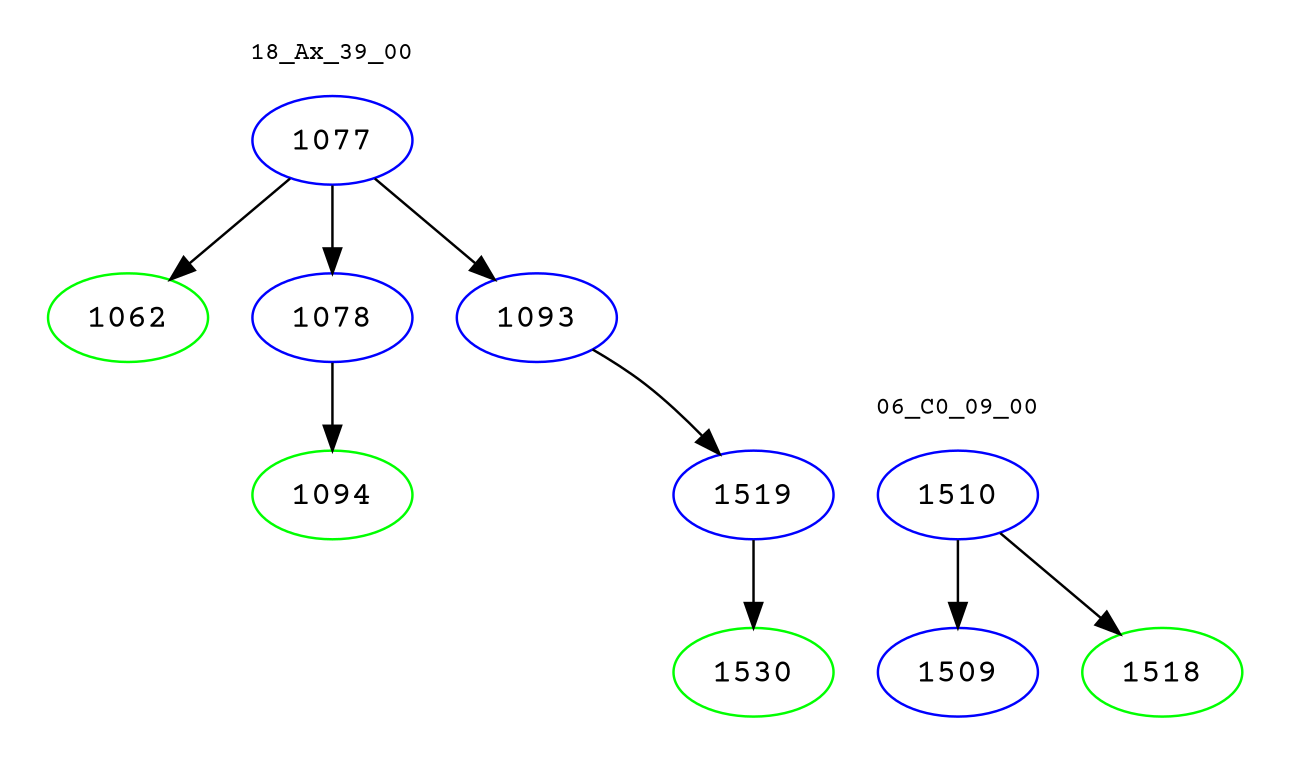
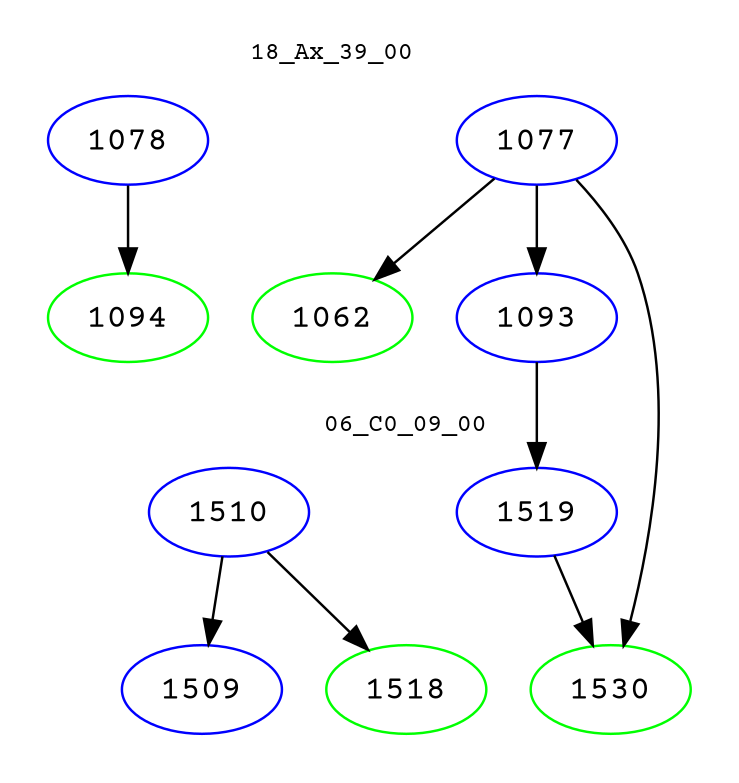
(332, 217) -> (657, 379)
